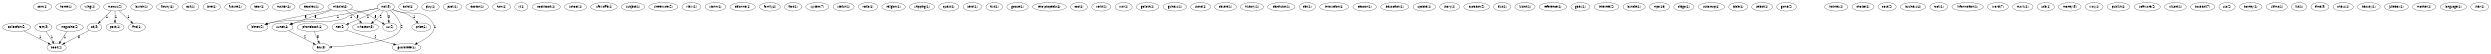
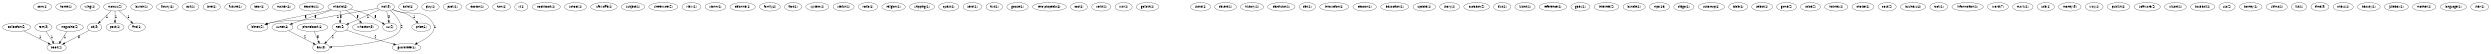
(817, 7) -> (817, 7)
(1175, 7) -> none
none -> (1810, 7)
(2203, 7) -> (2203, 7)
none -> (340, 16)
(379, 17) -> none
(336, 20) -> none
none -> (331, 37)
